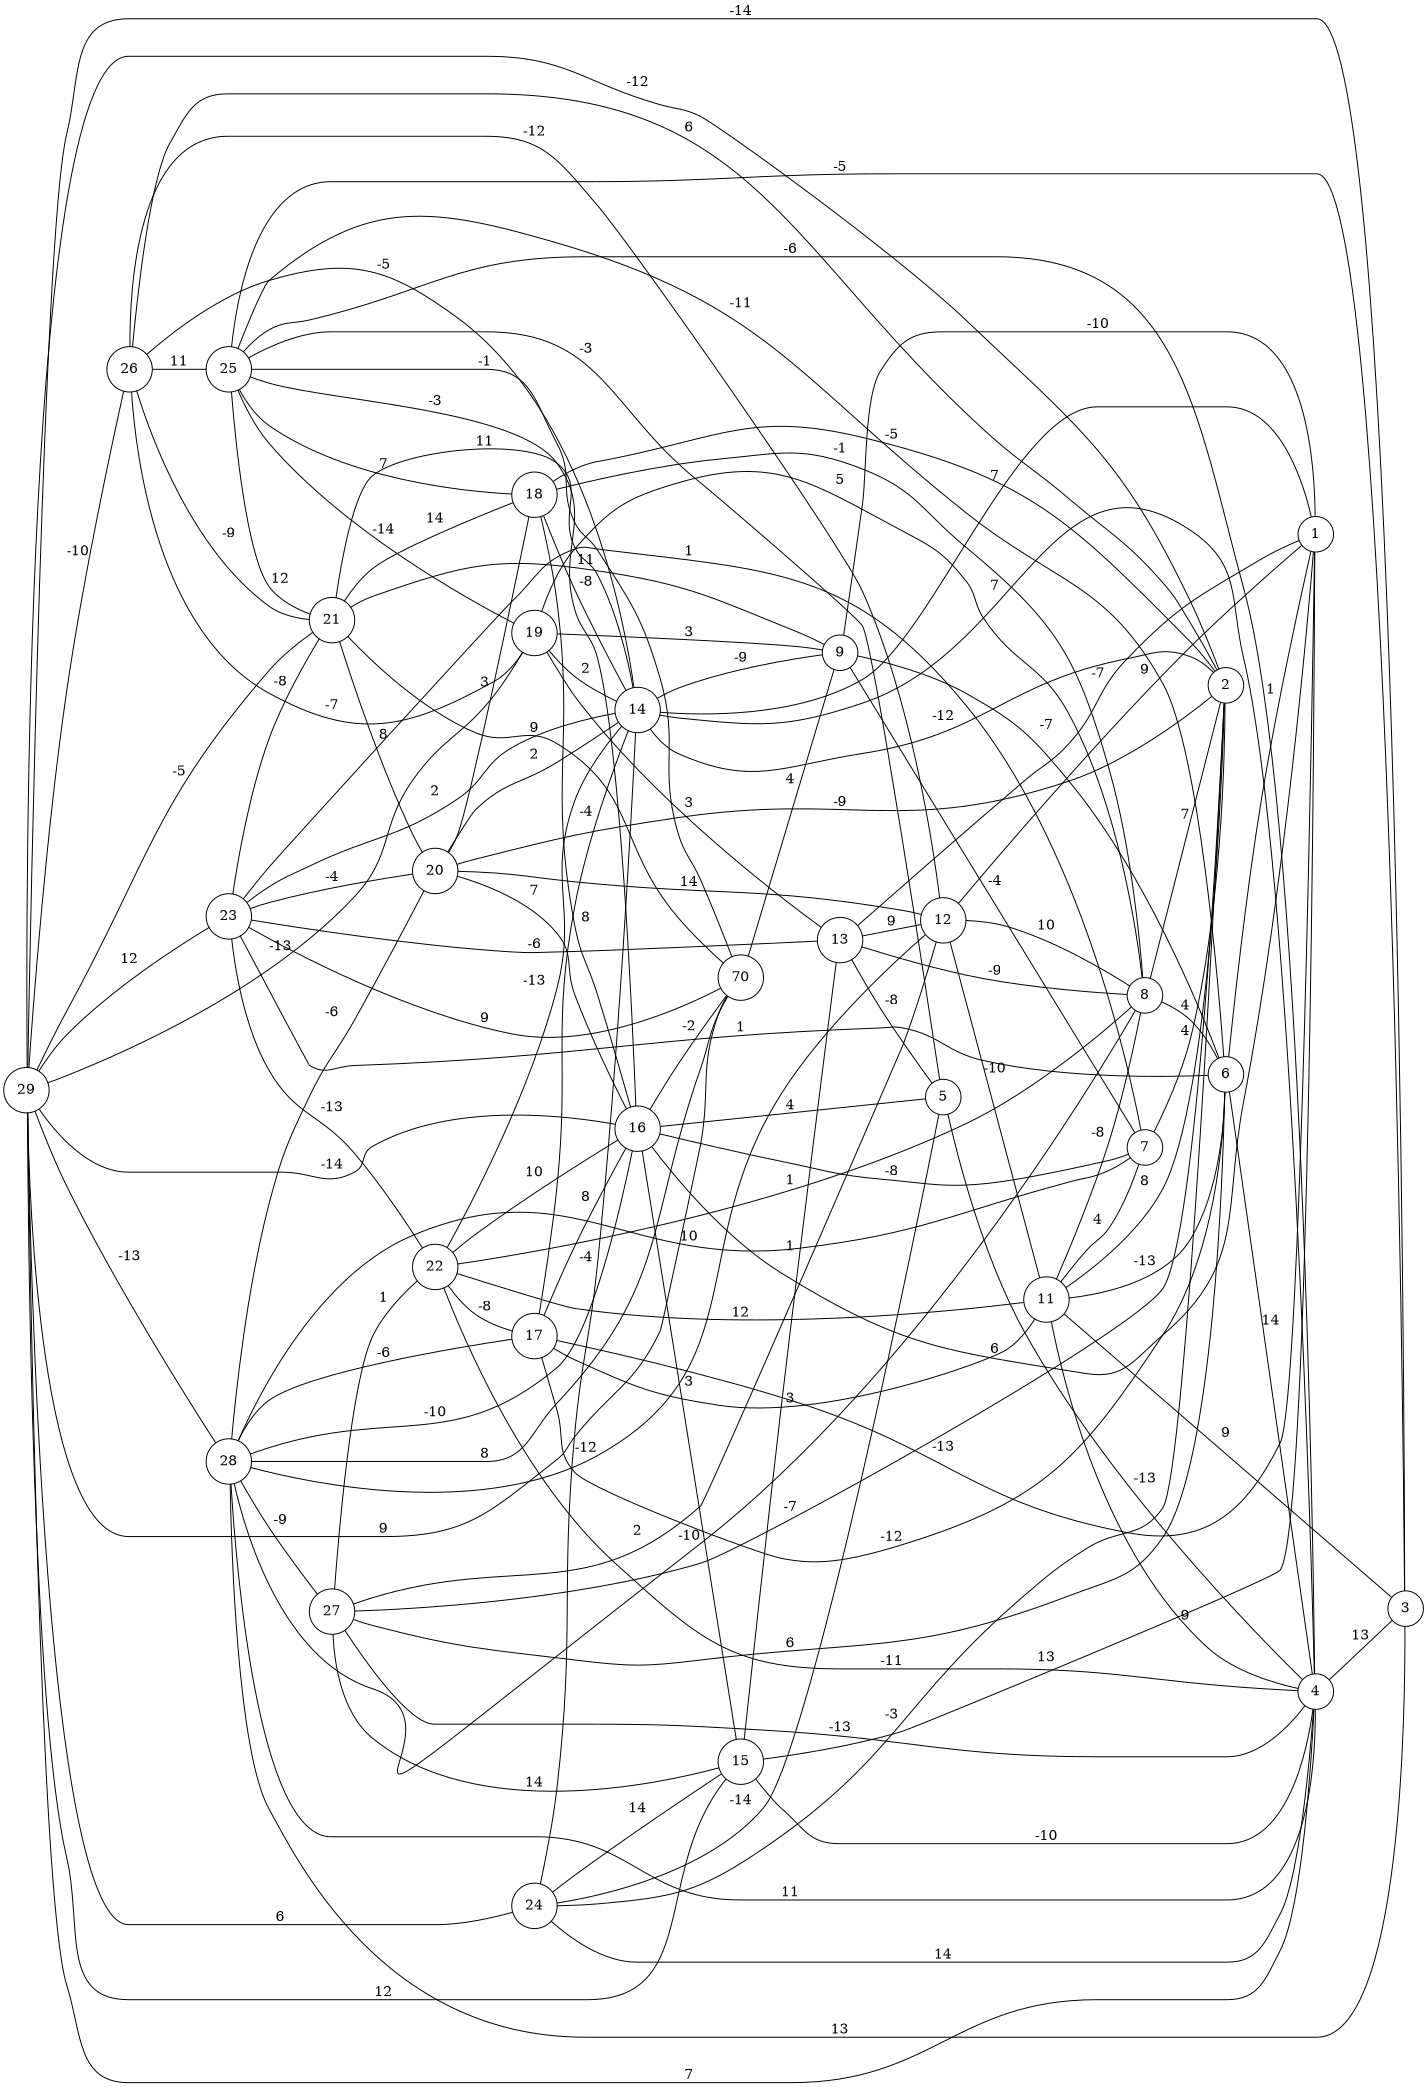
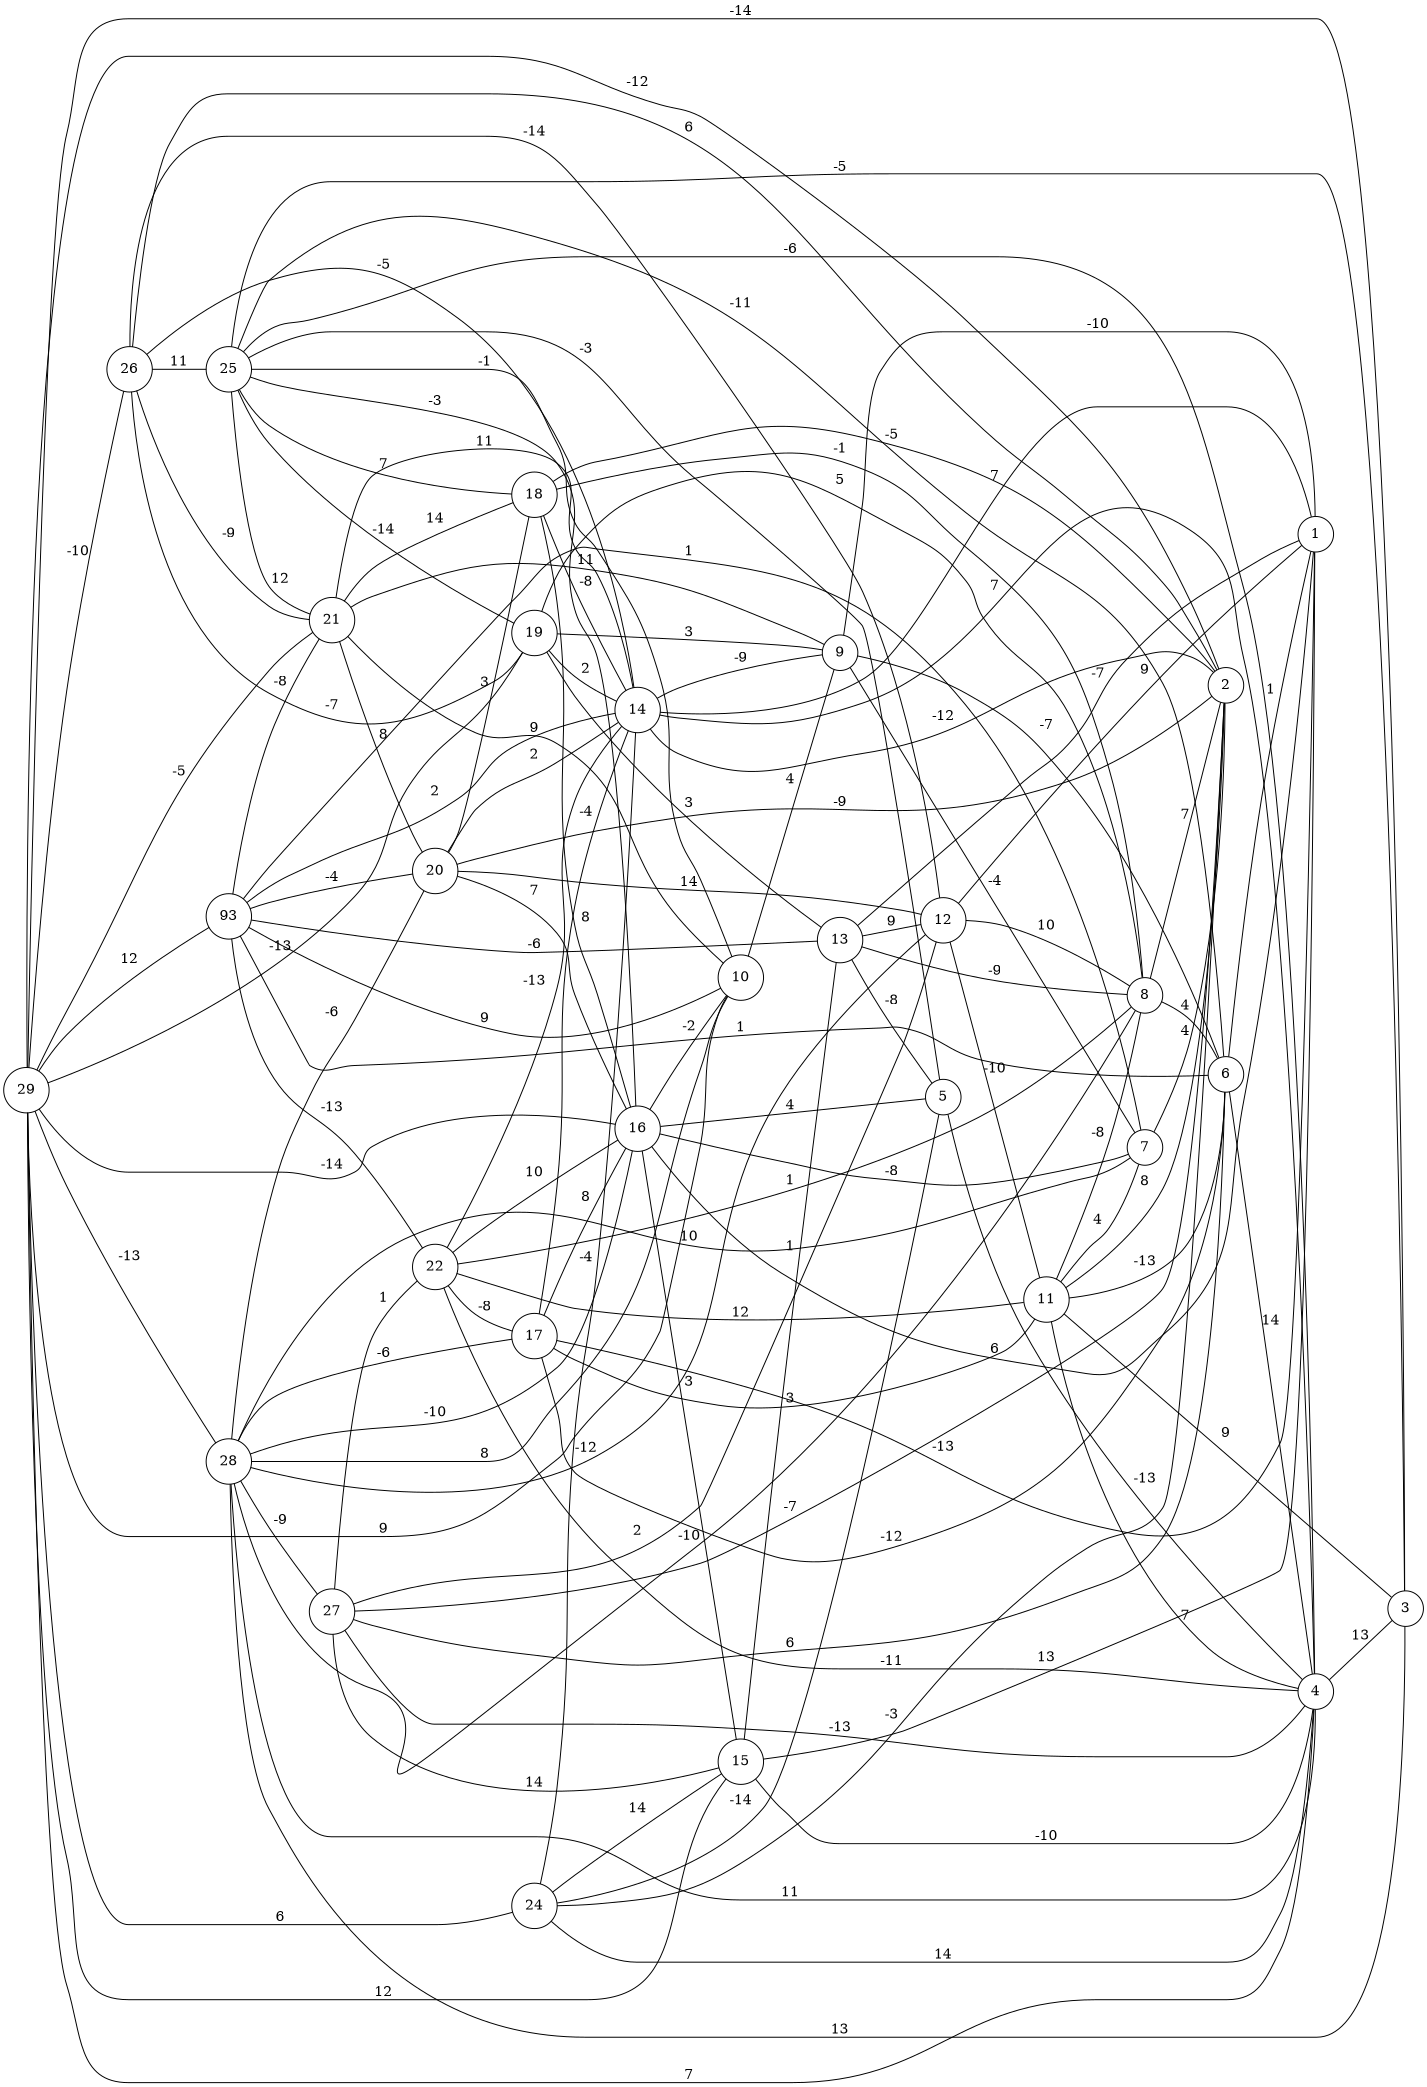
(534, 132) -> (534, 132)
(229, 916) -> (229, 916)
(741, 978) -> (741, 978)
(1185, 1616) -> (1185, 1616)
